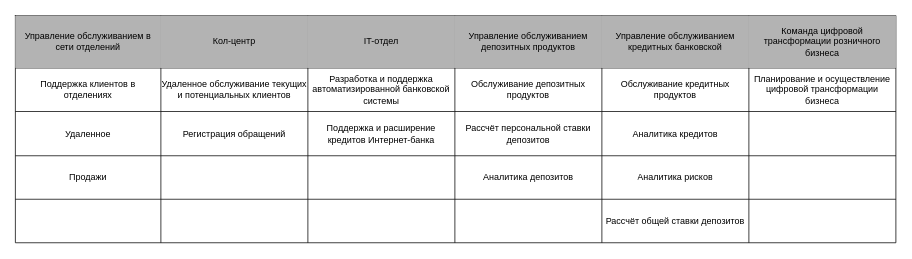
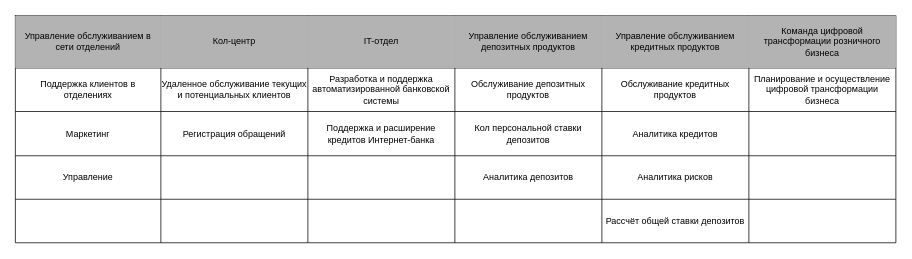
(675, 42) -> (675, 42)
(88, 134) -> (88, 134)
(528, 134) -> (528, 134)
(88, 177) -> (88, 177)
